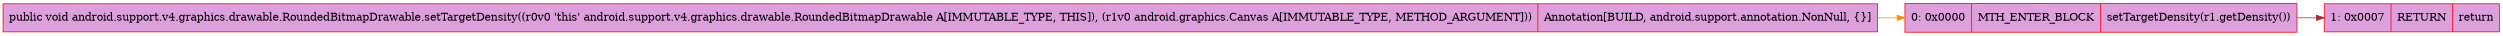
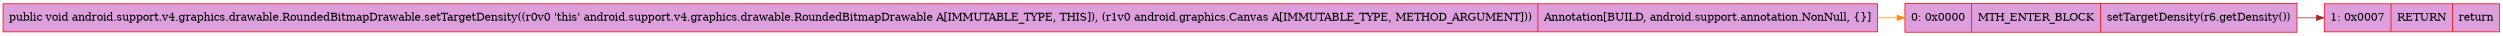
(2199, 17) -> (2199, 17)
